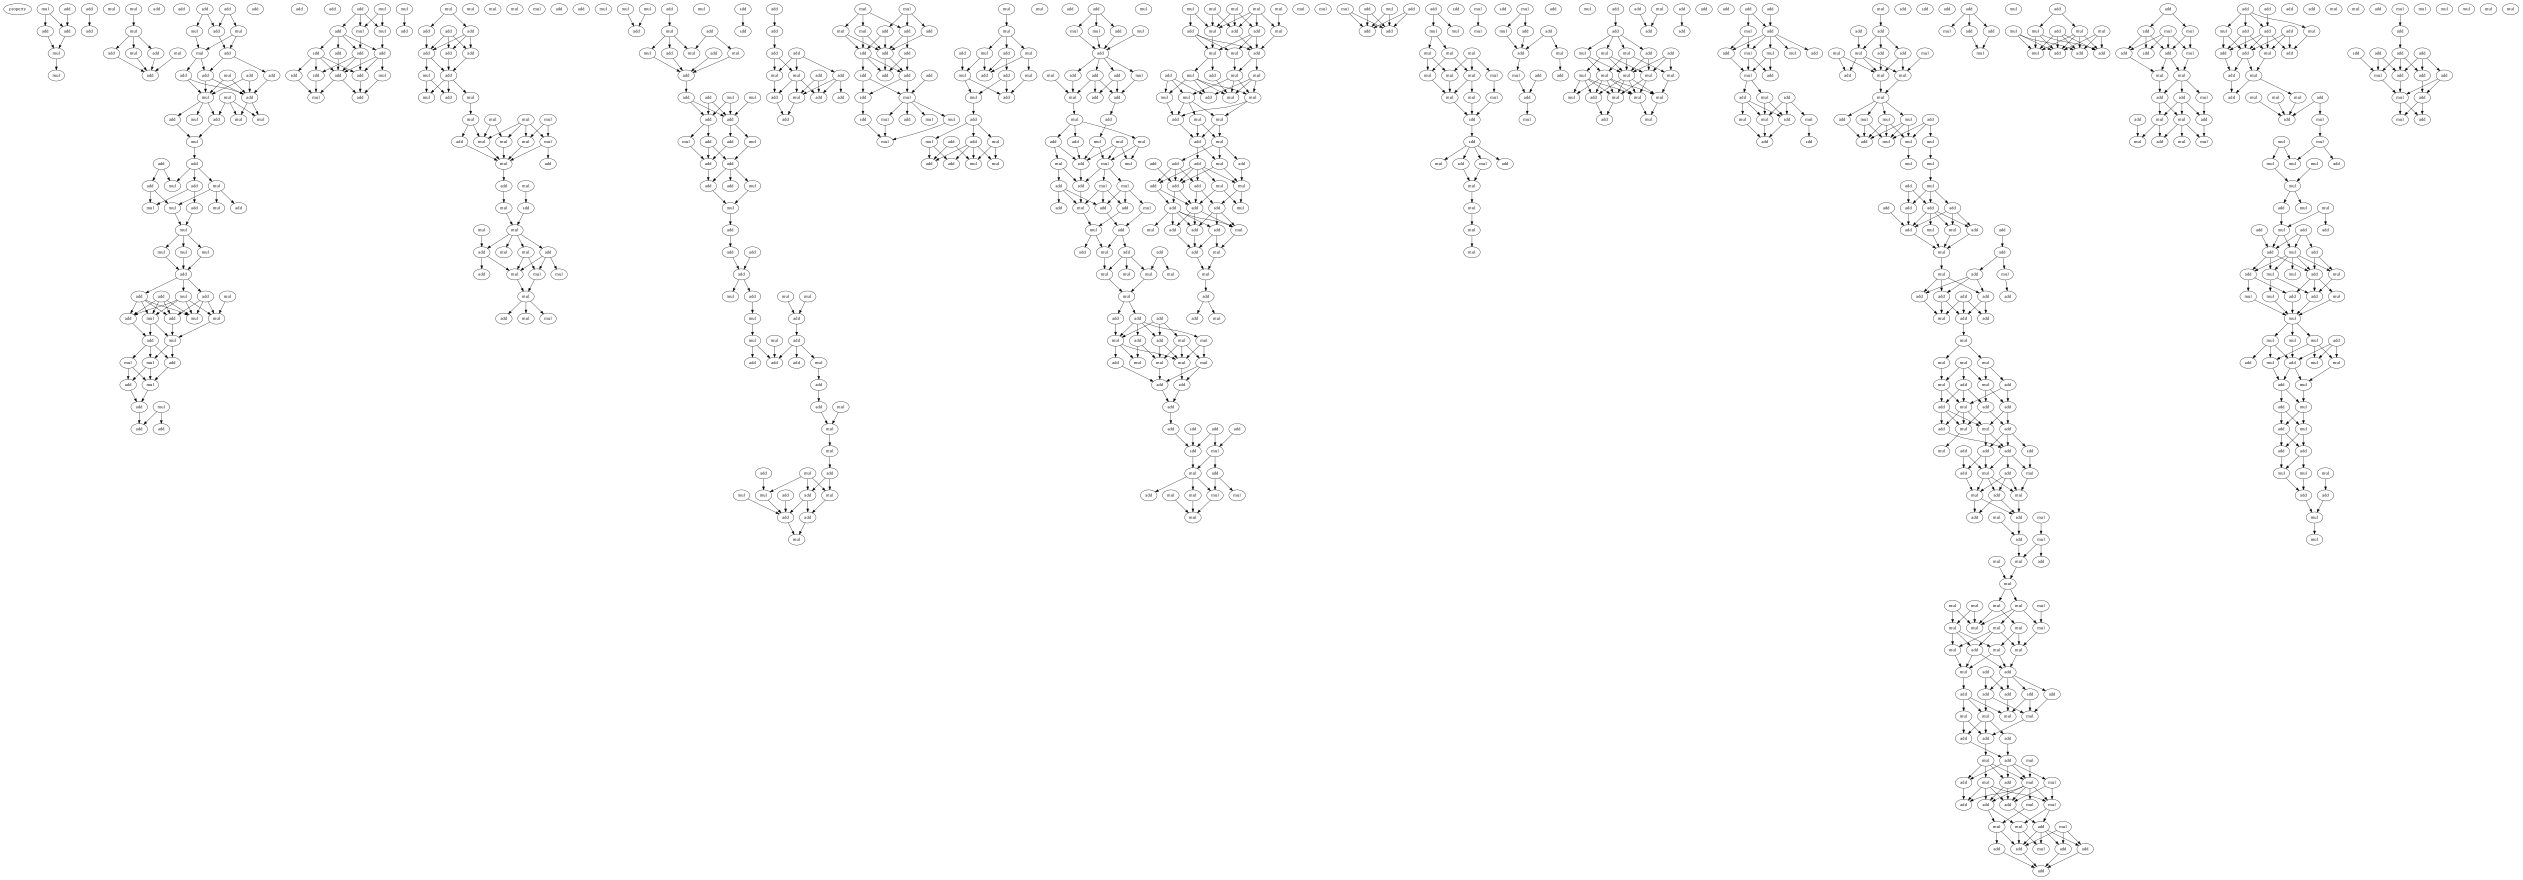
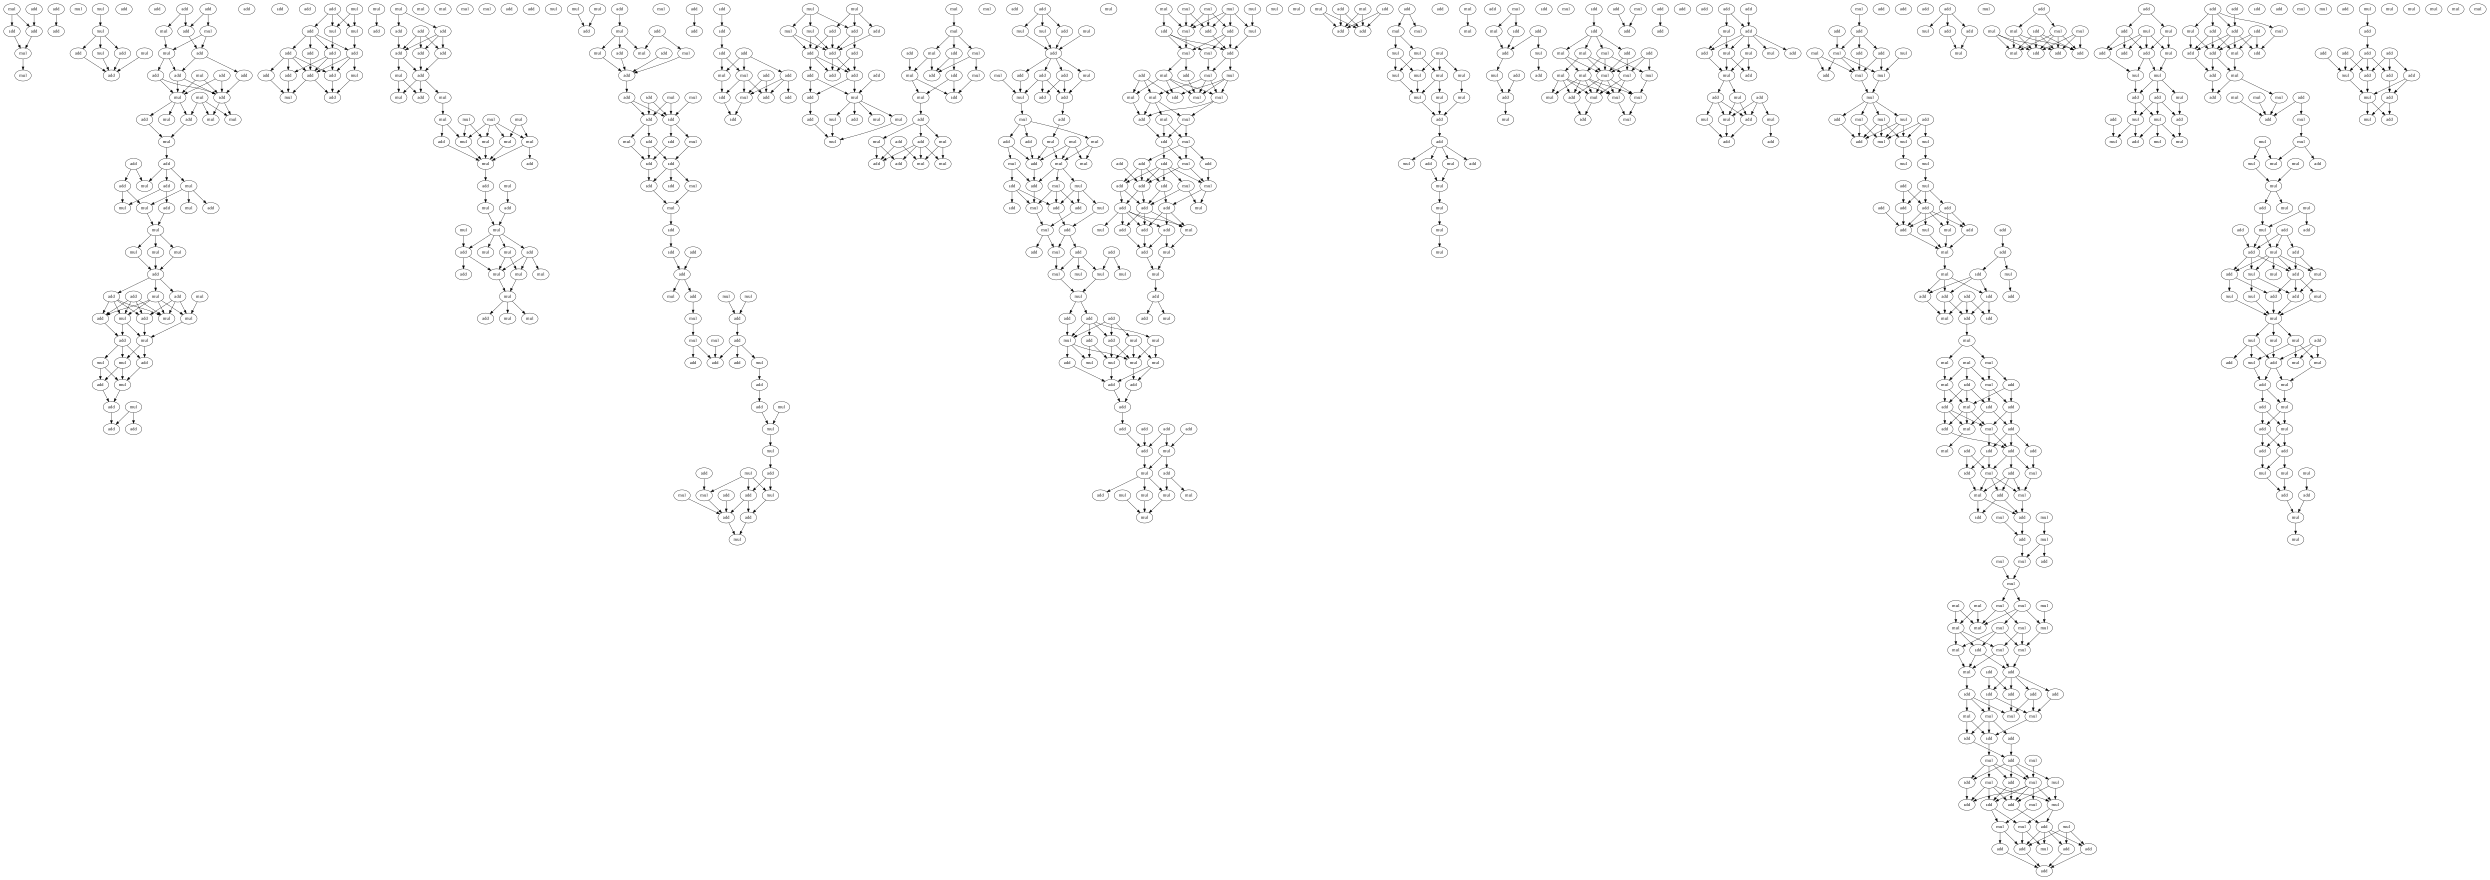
(18, 9) -> none
